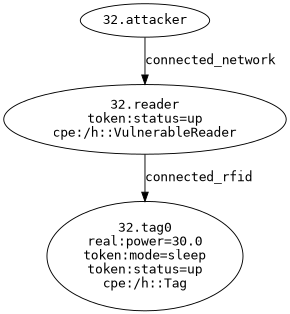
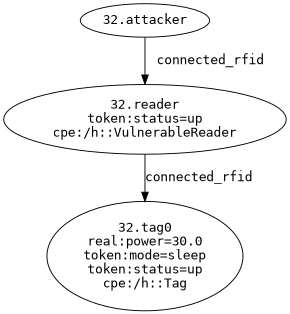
(210, 61) -> (210, 61)
